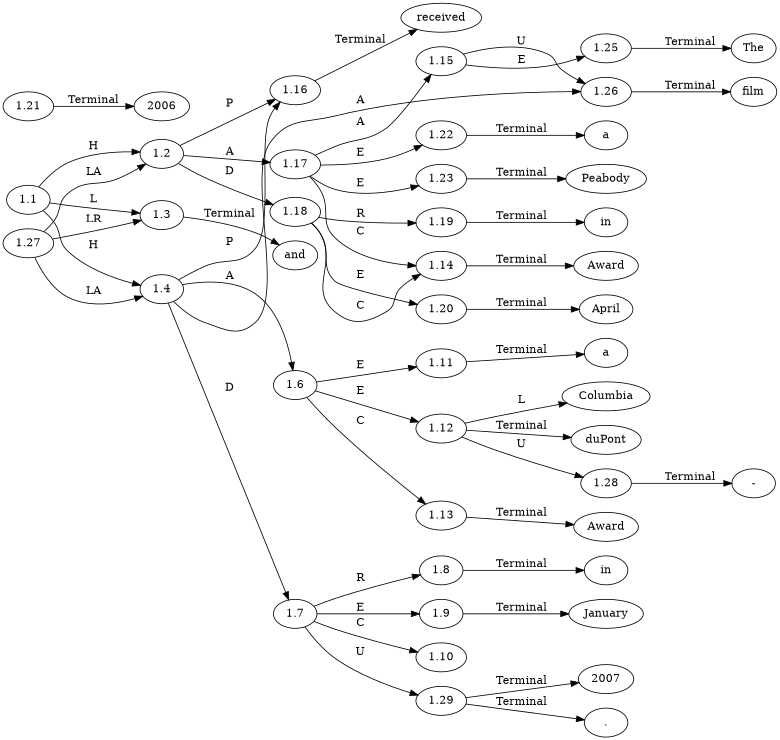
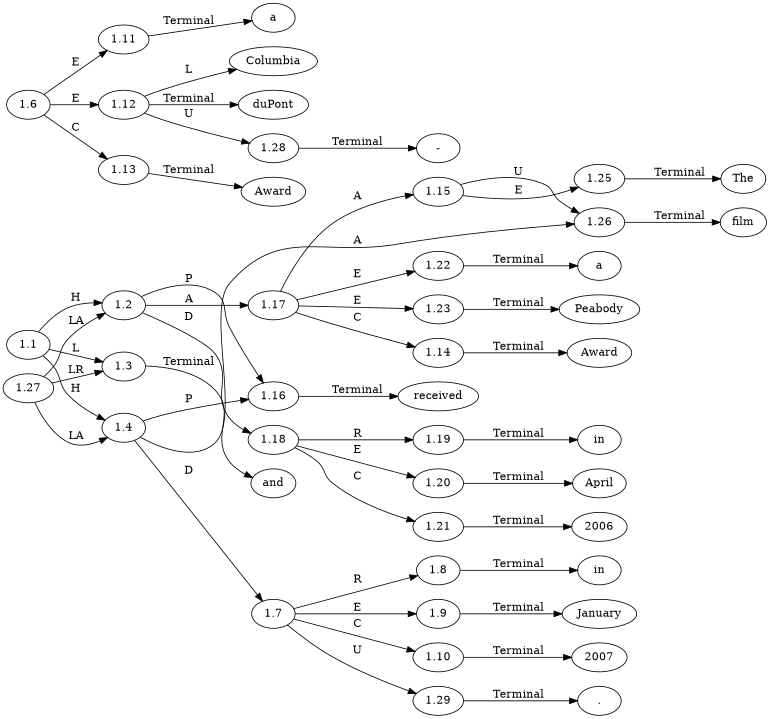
(257, 295) -> none
(336, 313) -> (345, 492)
(518, 691) -> (514, 657)
